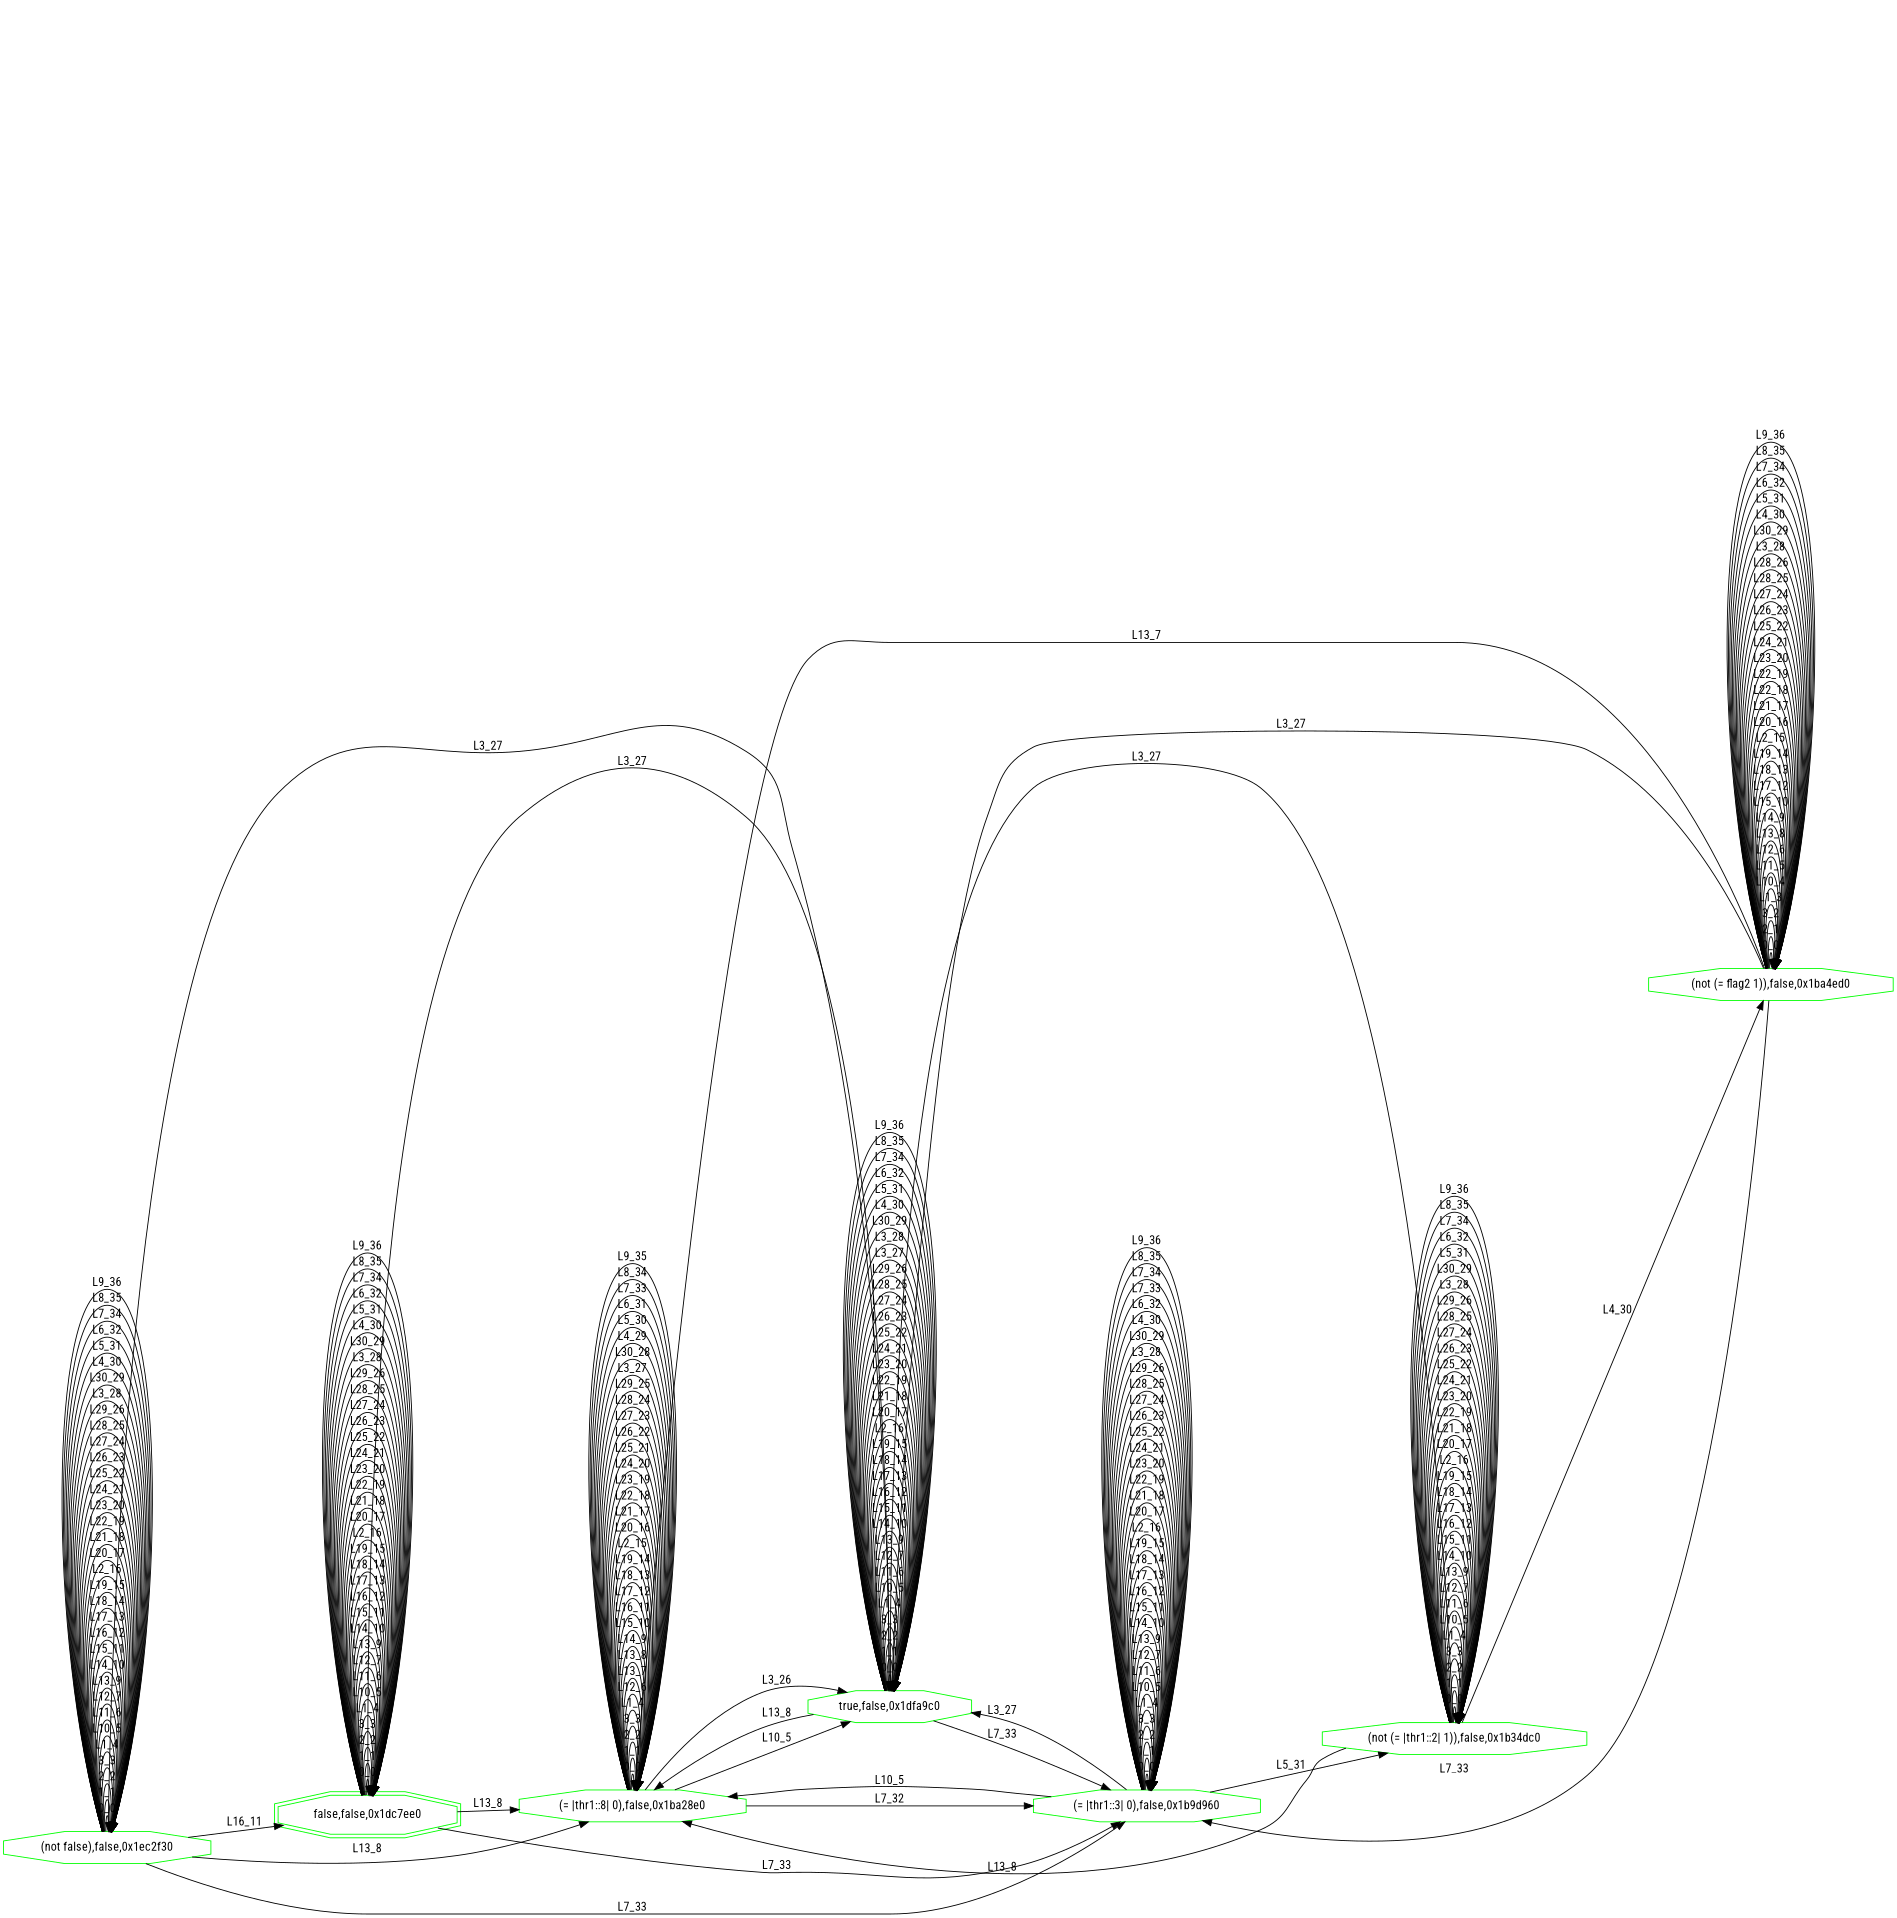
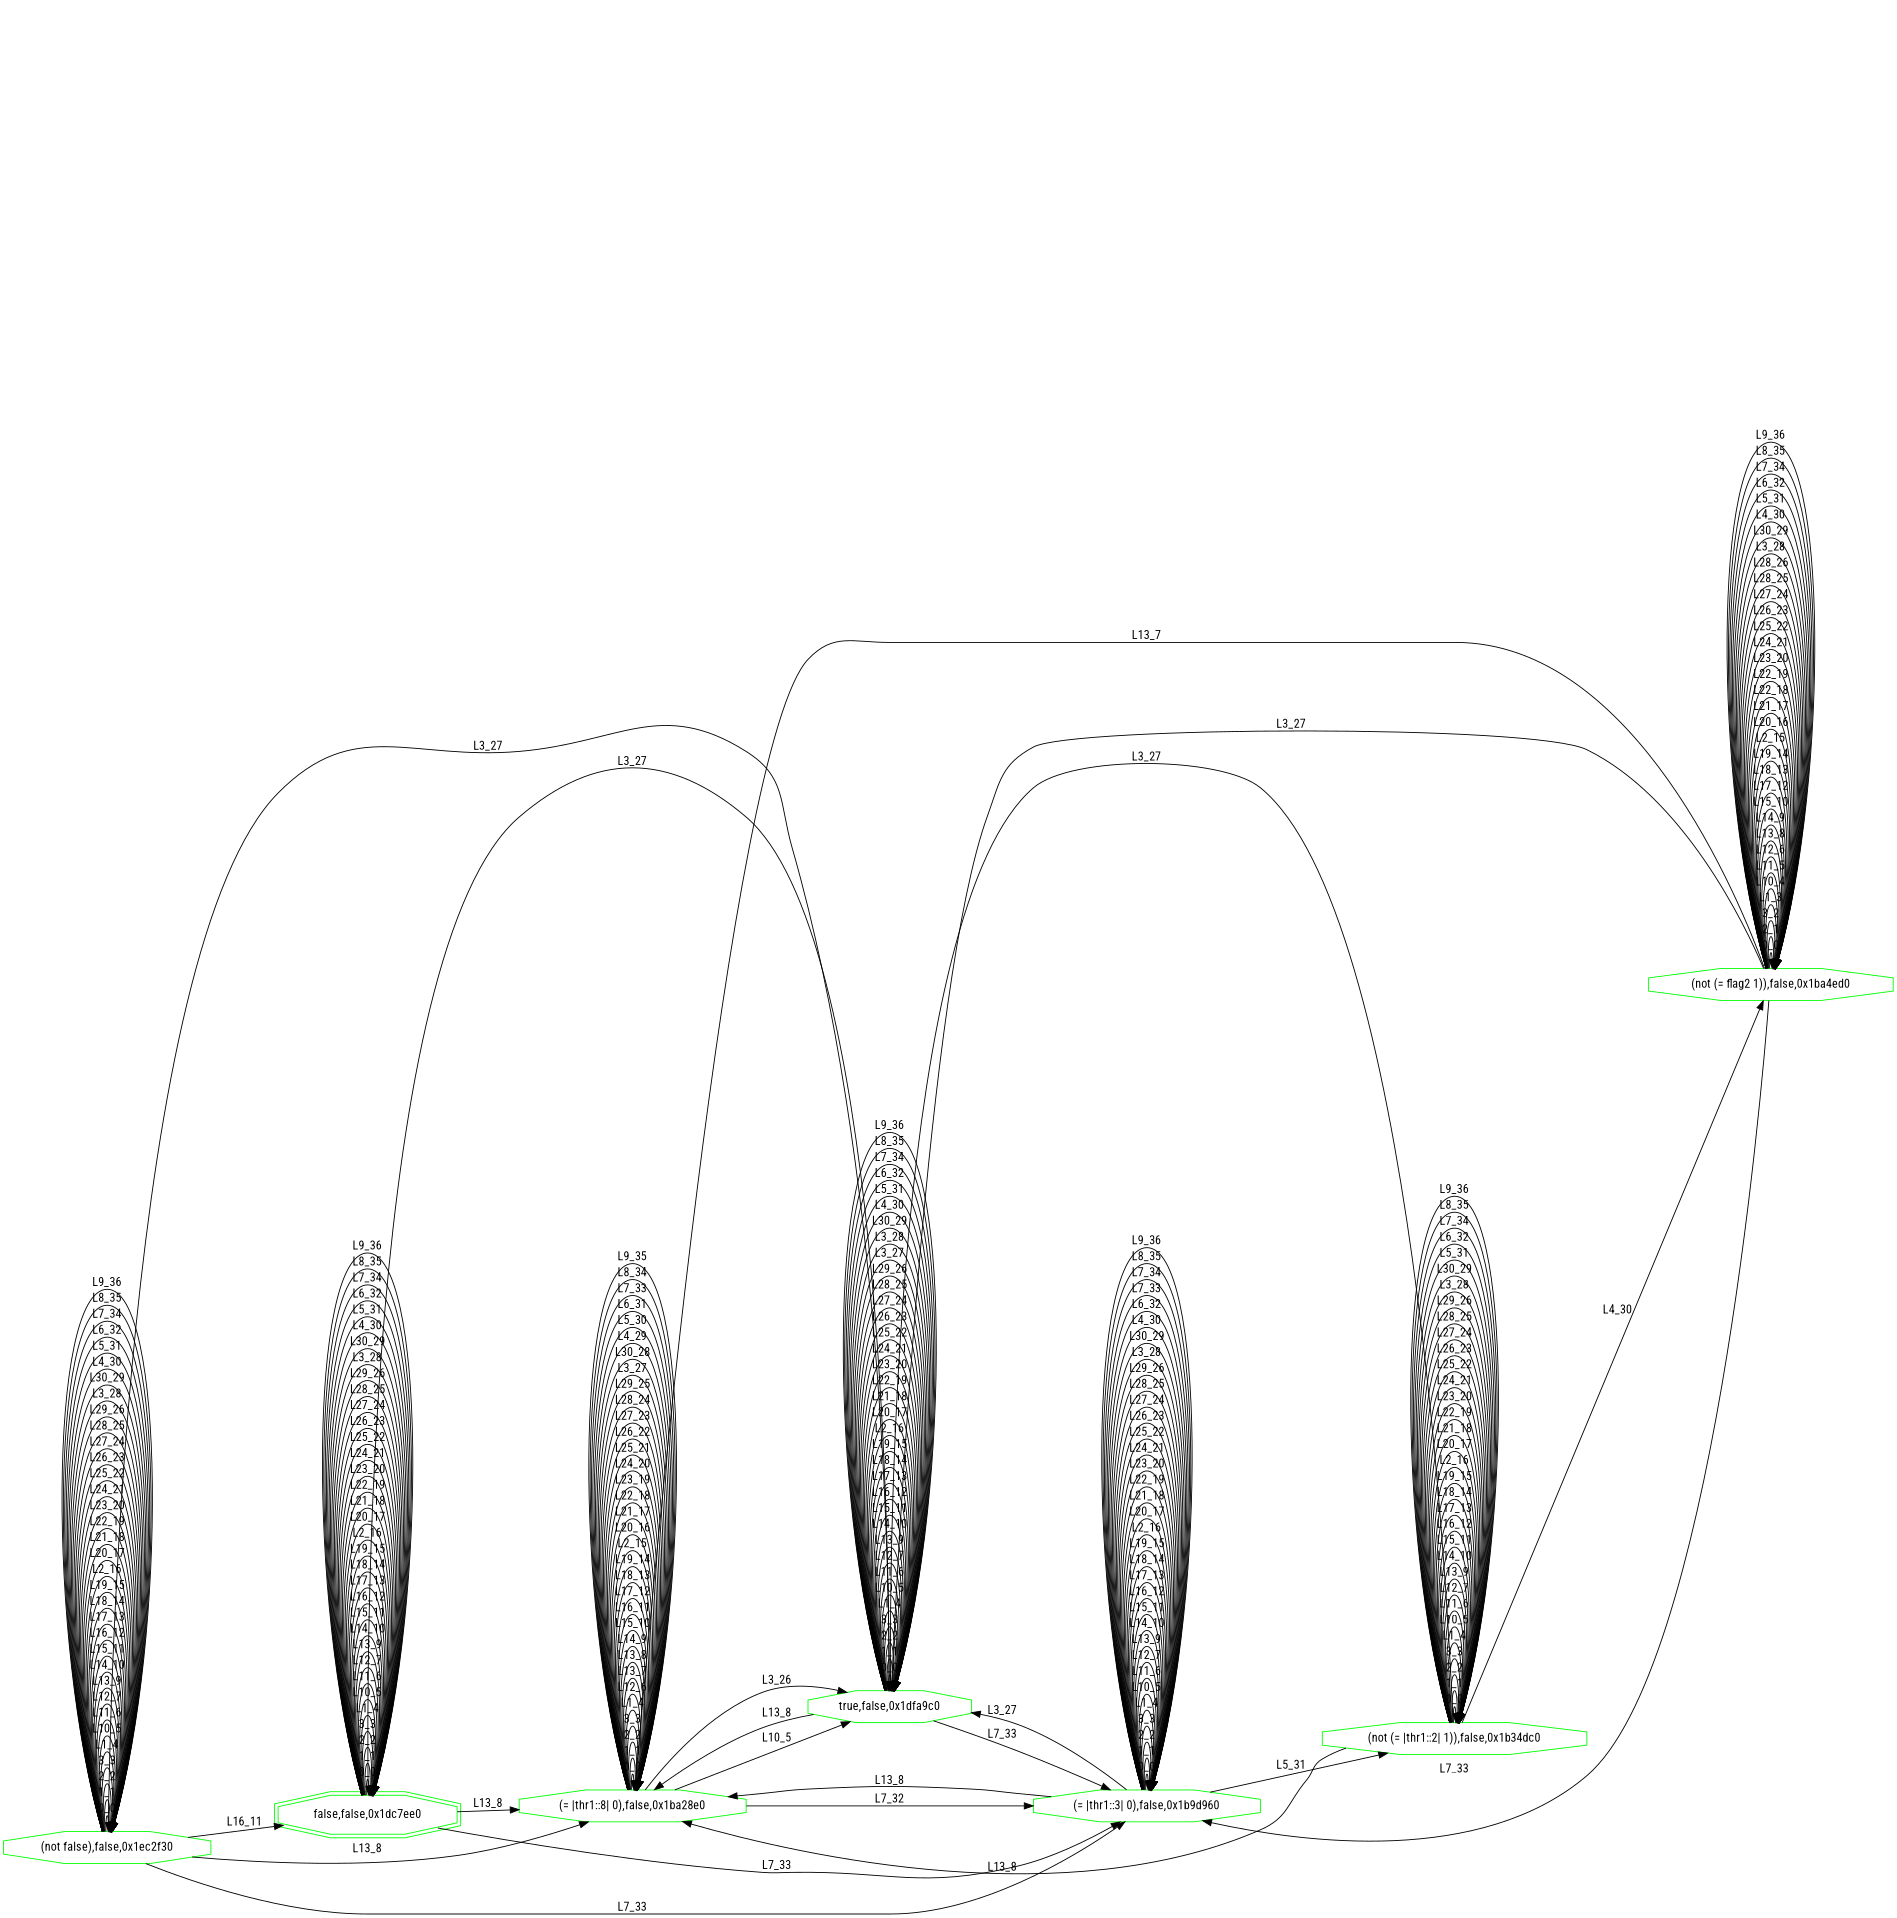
(890, 1781) -> (890, 1781)
